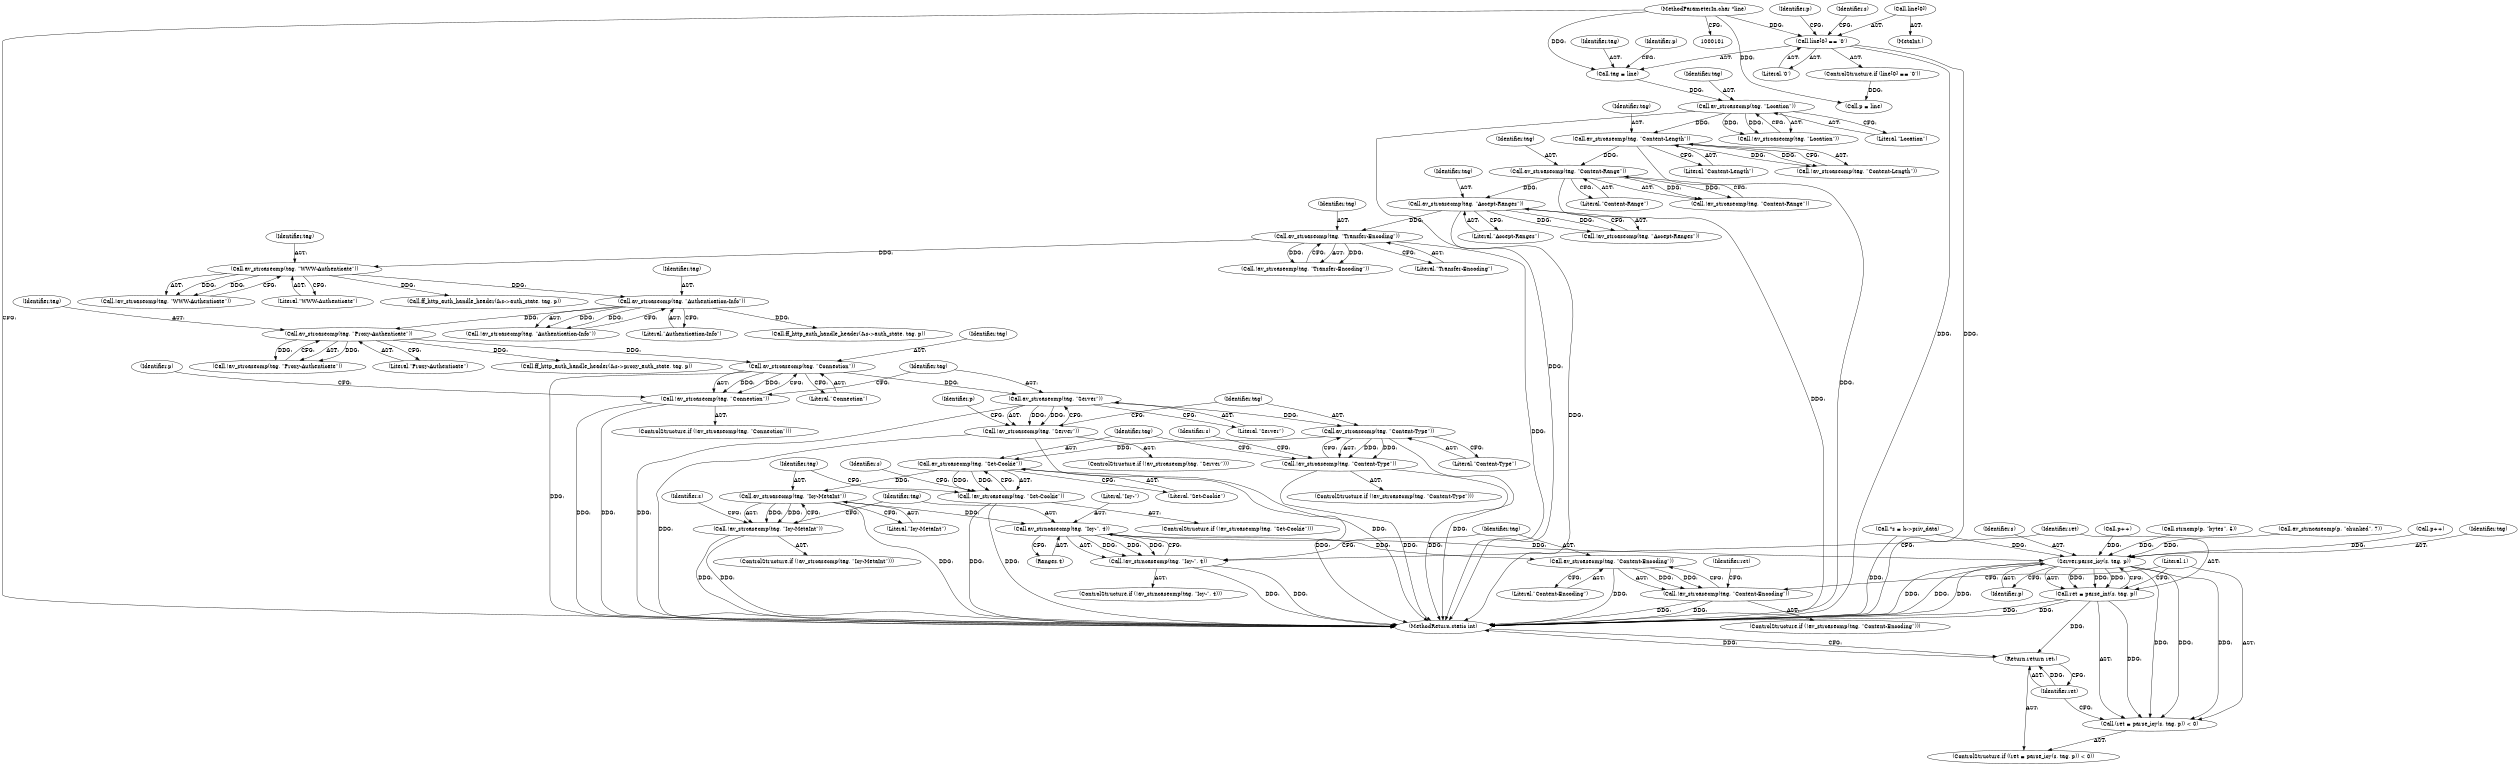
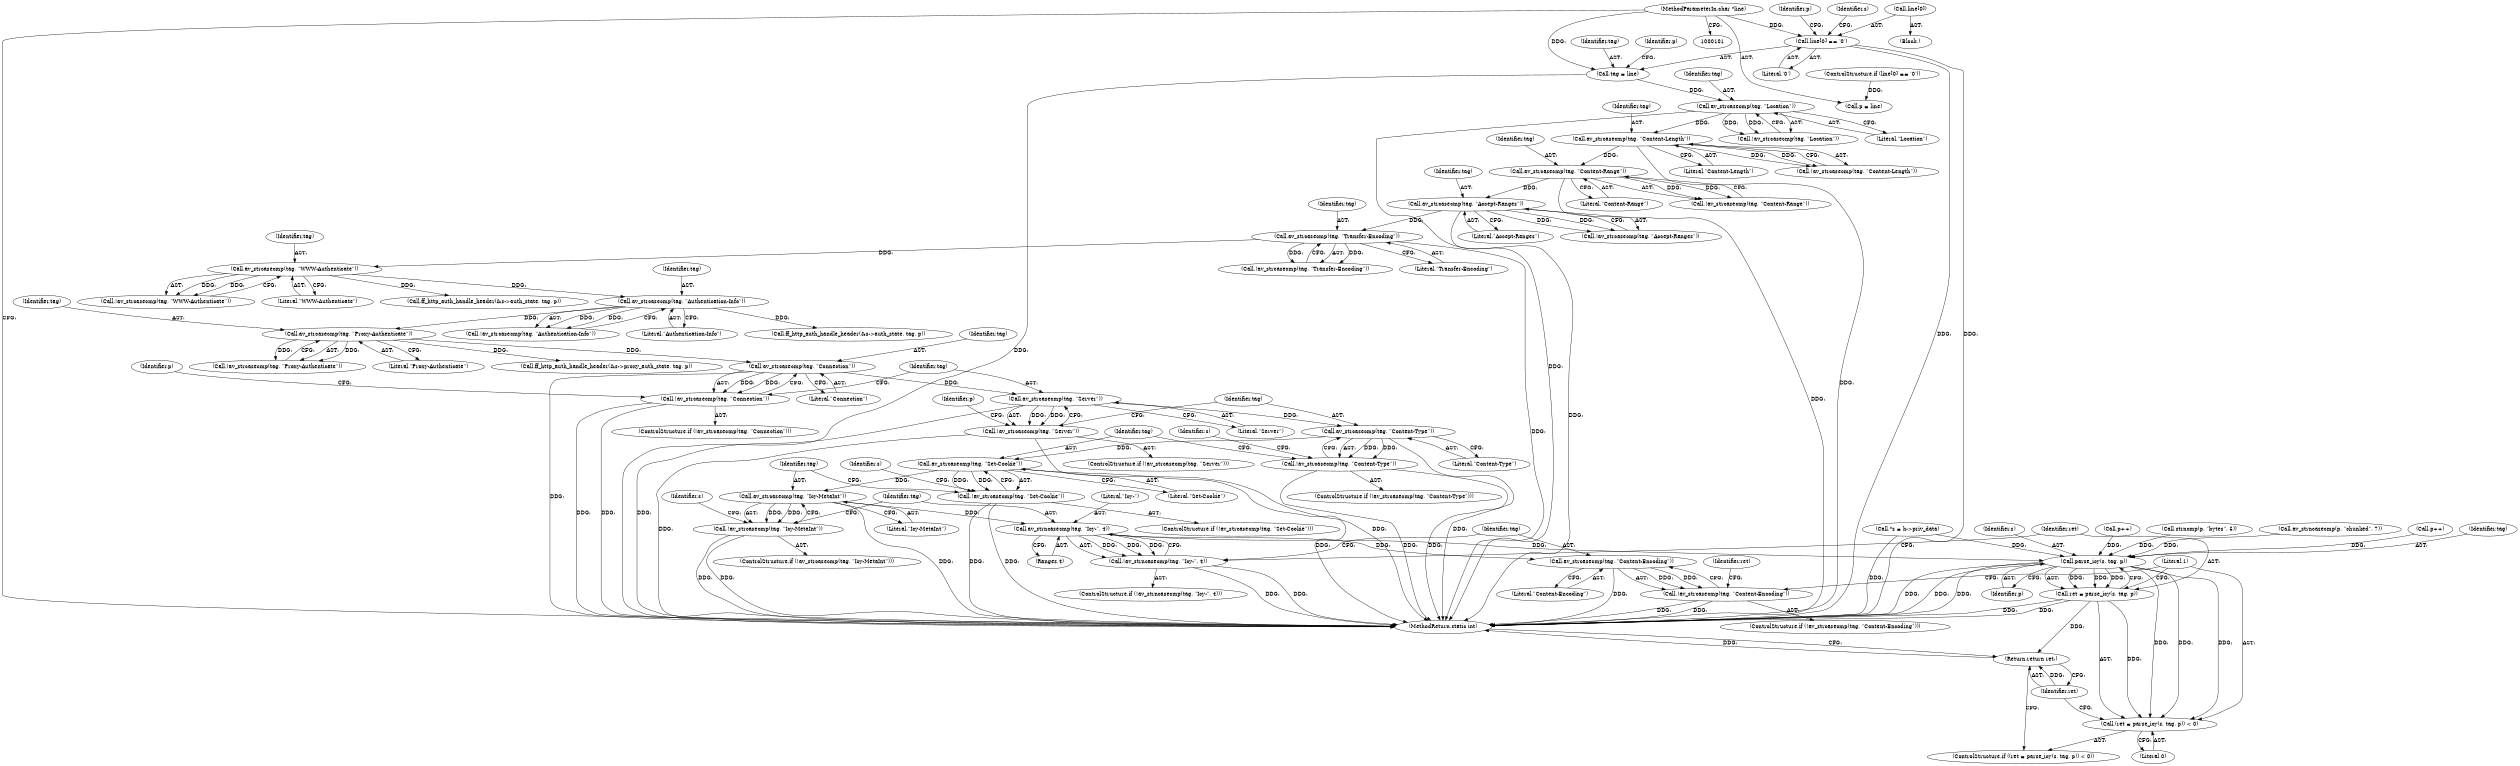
(1910, 42) -> (1910, 42)
(1845, 57) -> none
(1748, 58) -> (1748, 58)
none -> (829, 431)
(2094, 562) -> (2094, 562)
(2097, 594) -> (2097, 594)
(2033, 708) -> (2033, 708)
none -> (2153, 757)
